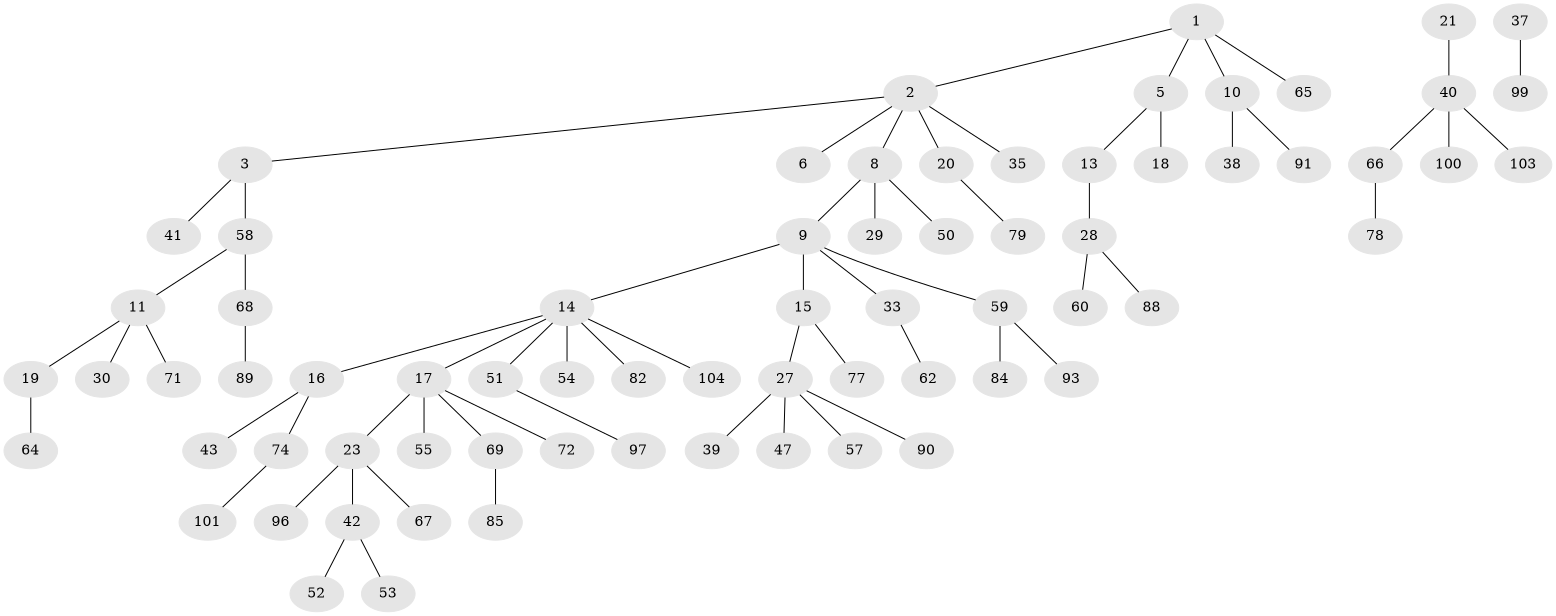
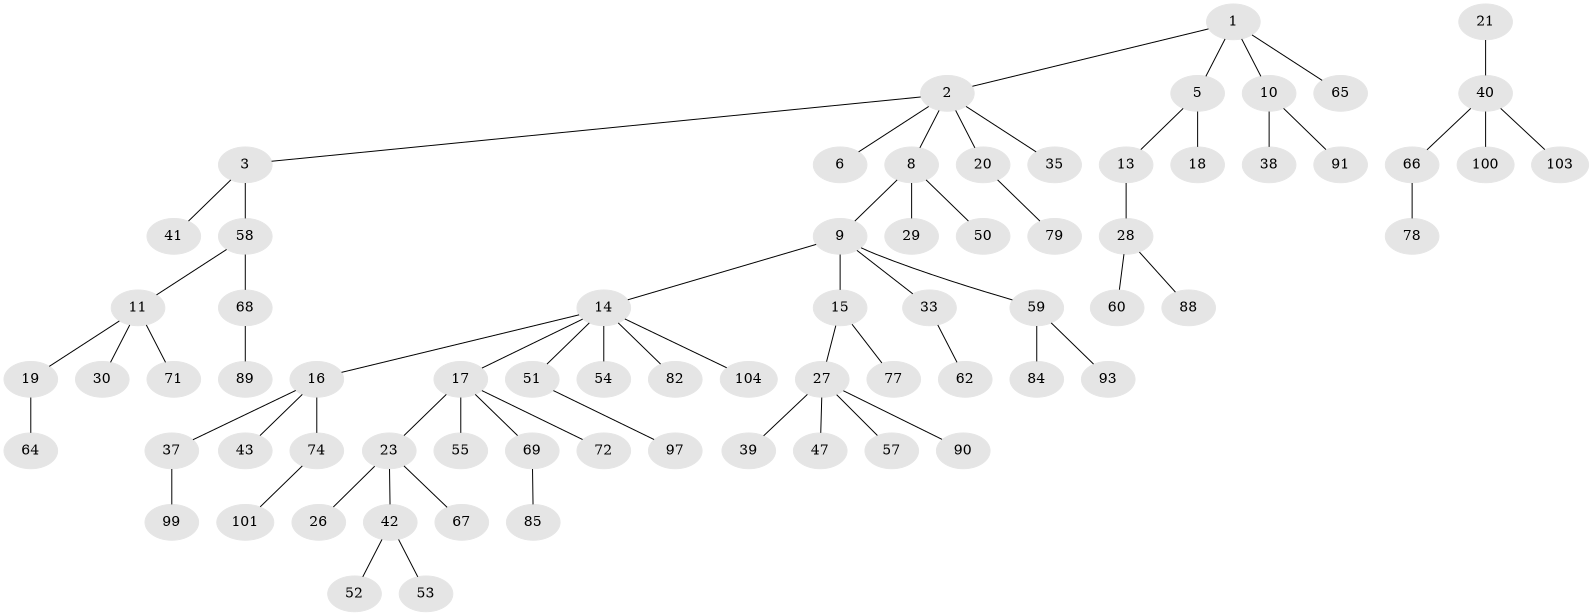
none -> (244, 415)
(281, 522) -> (319, 522)
